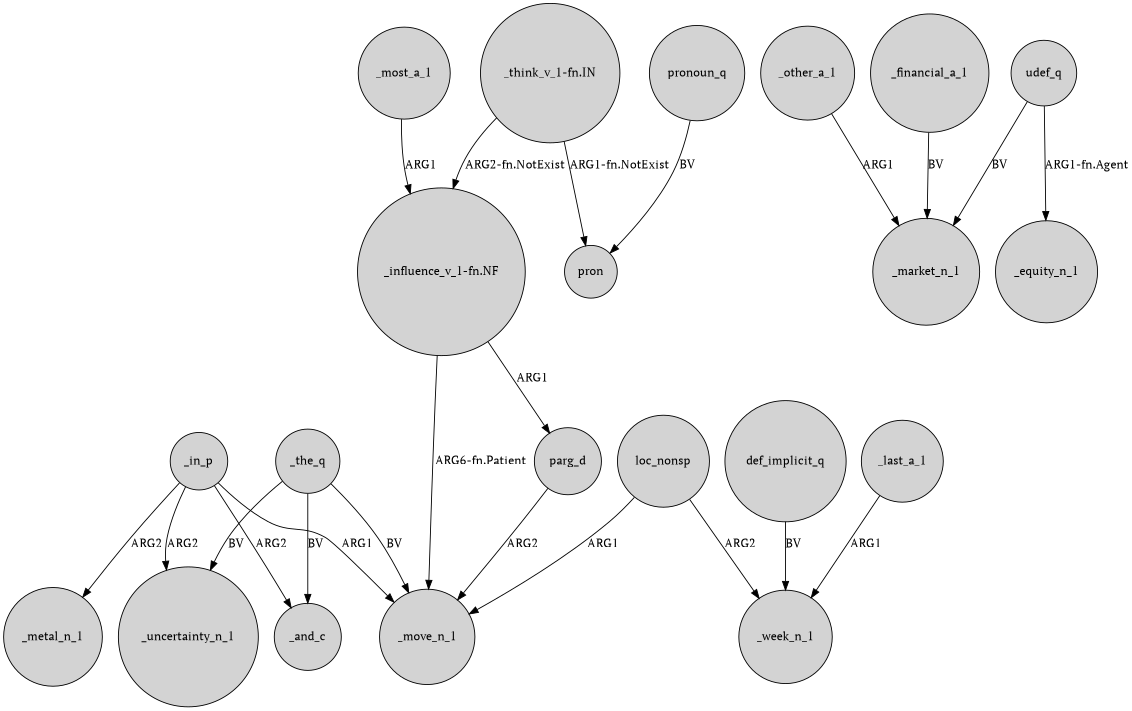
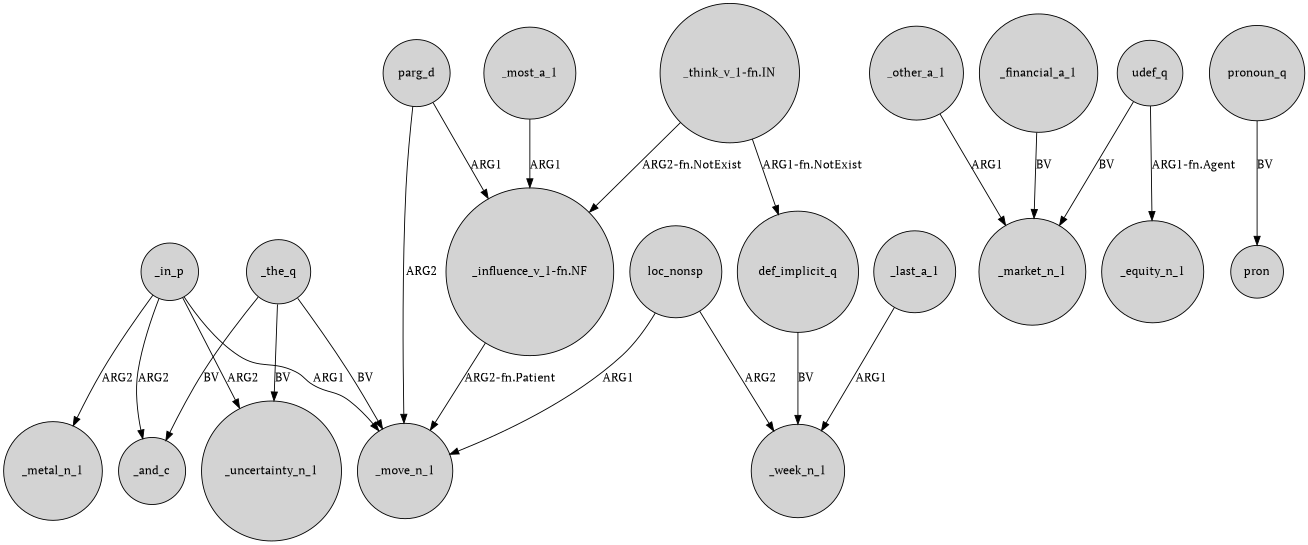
(574, 189) -> (764, 173)
(516, 384) -> (458, 147)
(481, 461) -> (510, 378)
